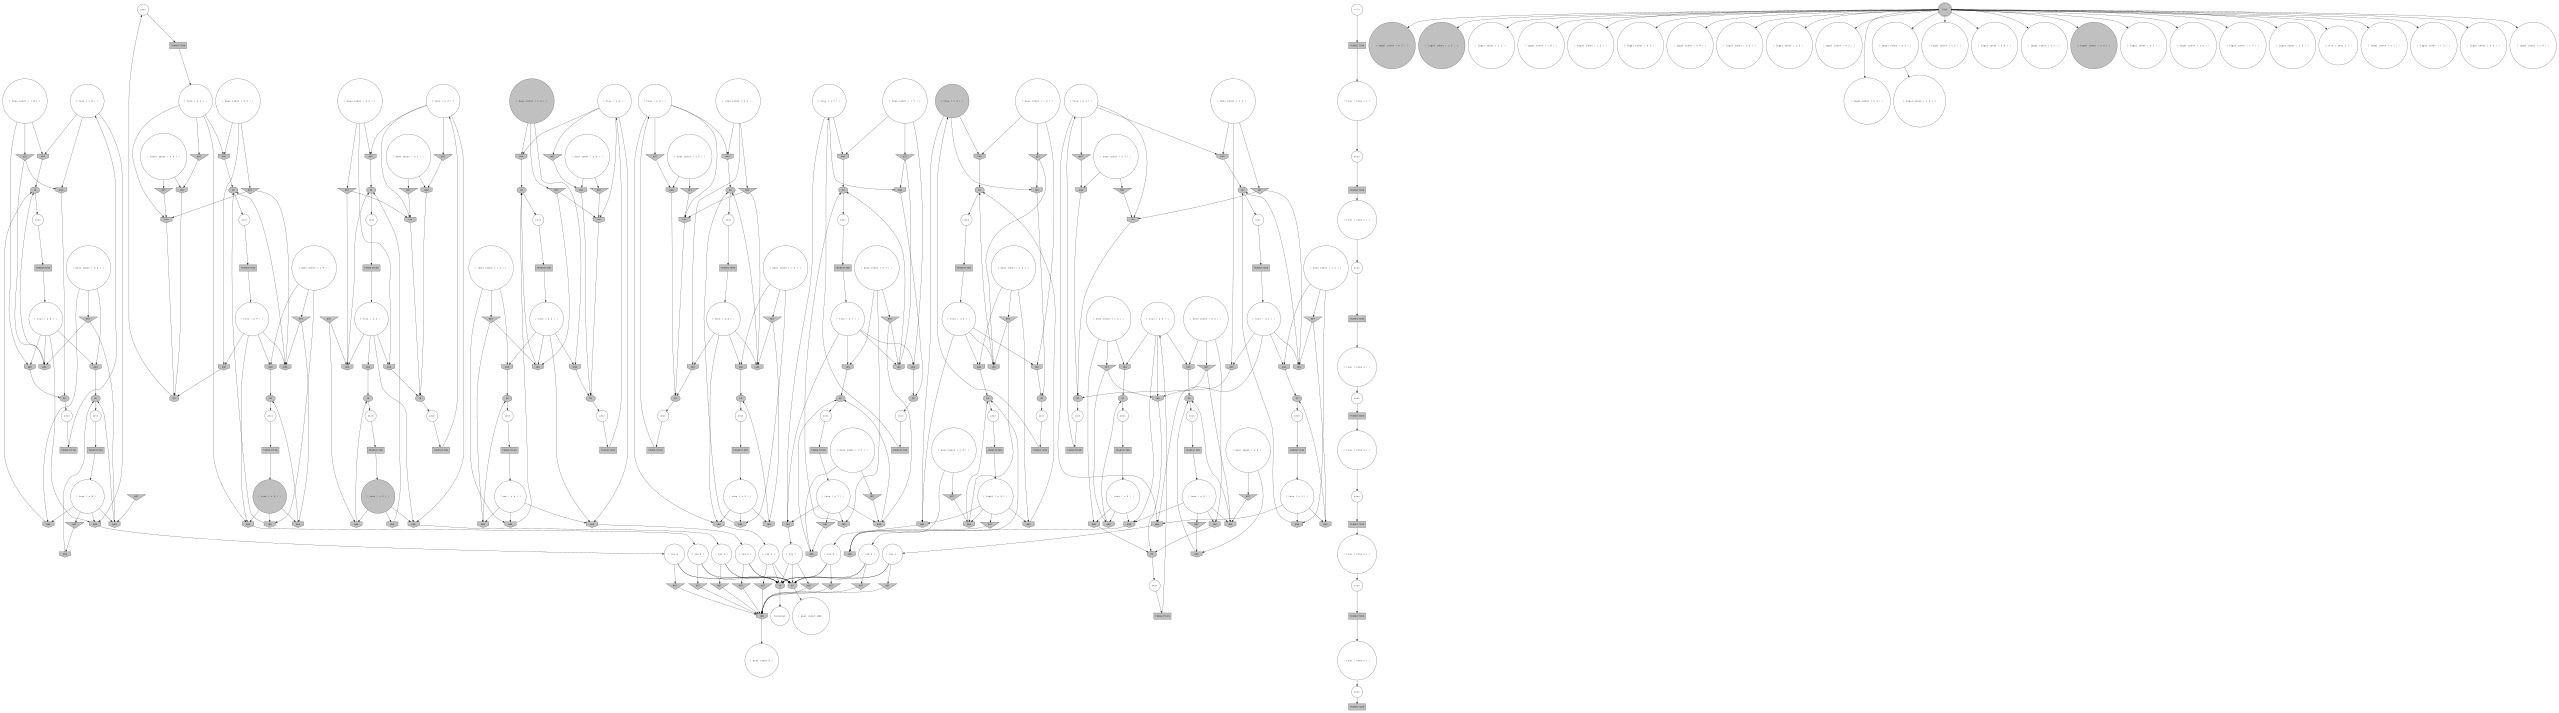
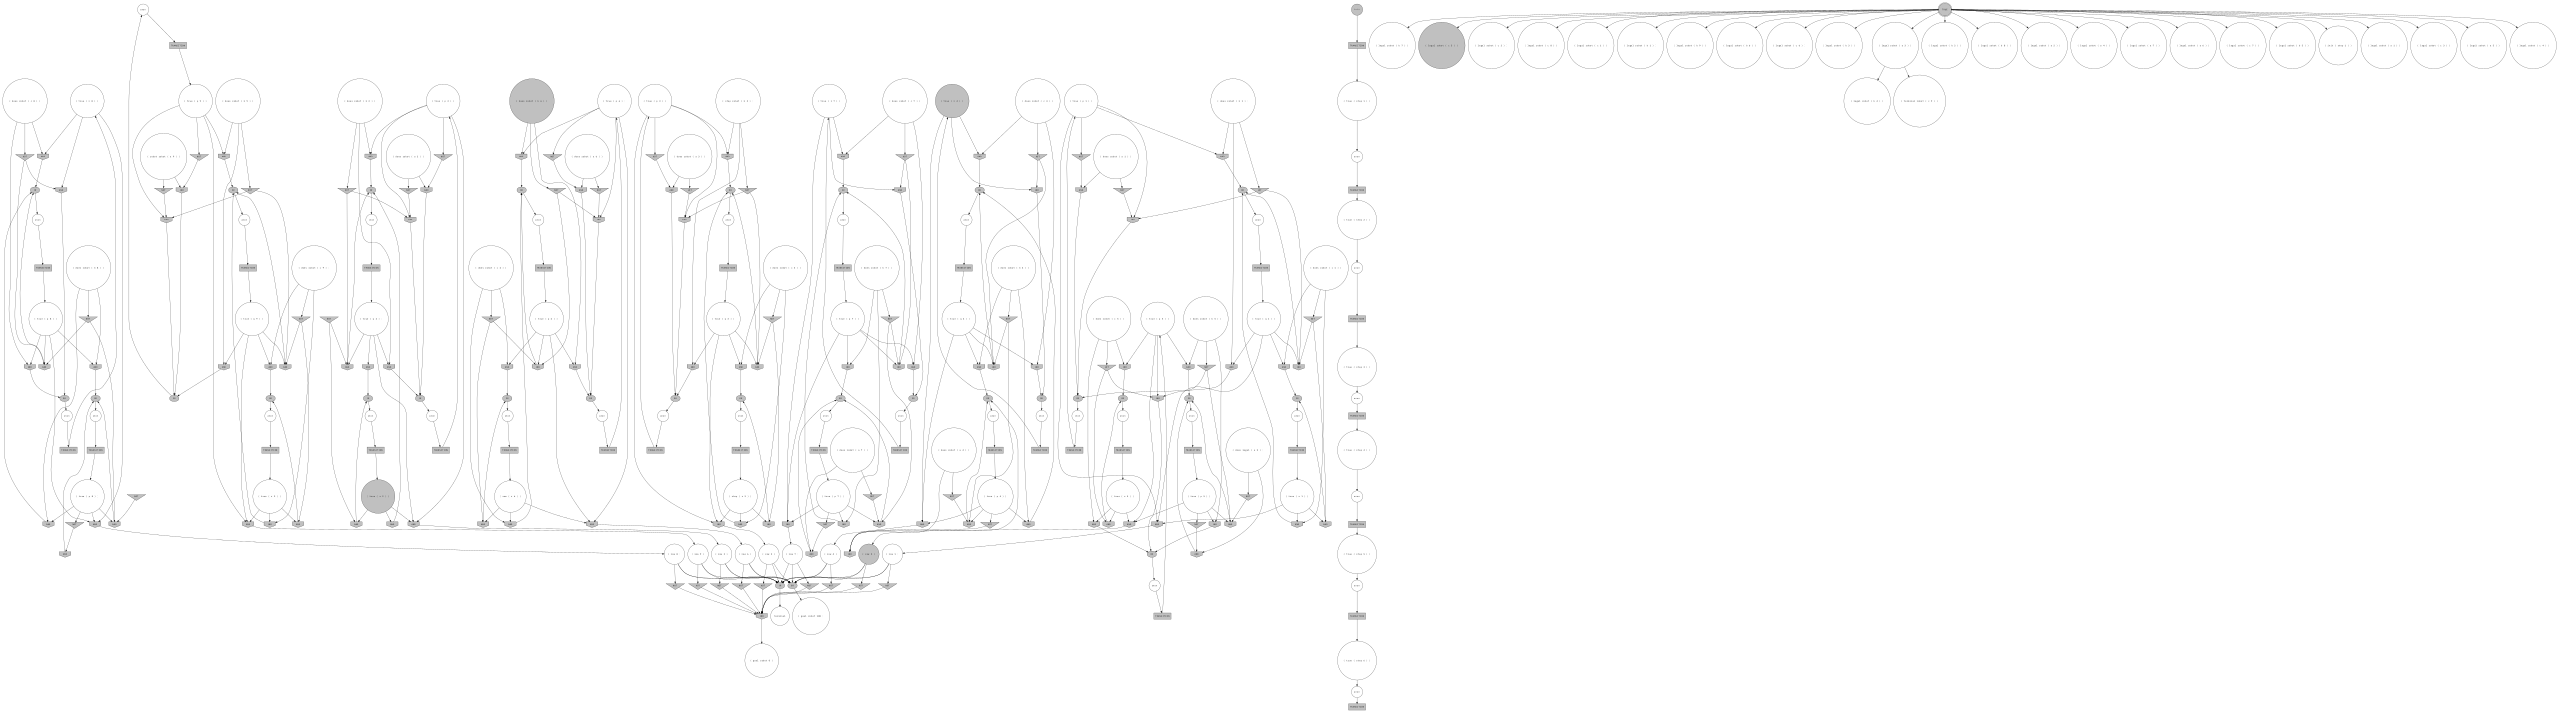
(1357, 10) -> (1357, 10)
(1883, 16) -> (1882, 72)
(1392, 45) -> (1392, 45)
(2094, 45) -> (2094, 45)
(1920, 101) -> (1920, 101)
(270, 496) -> (270, 496)
(995, 496) -> (995, 496)
(869, 554) -> (869, 554)
